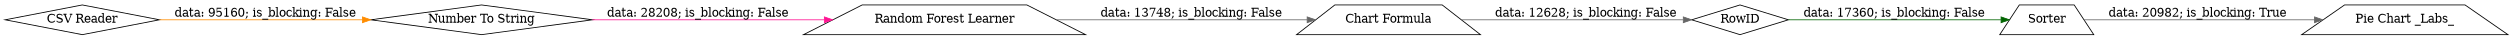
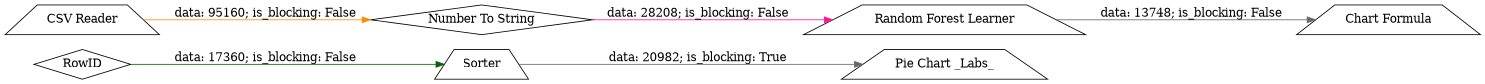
(82, 20) -> (82, 20)
(1572, 20) -> none
